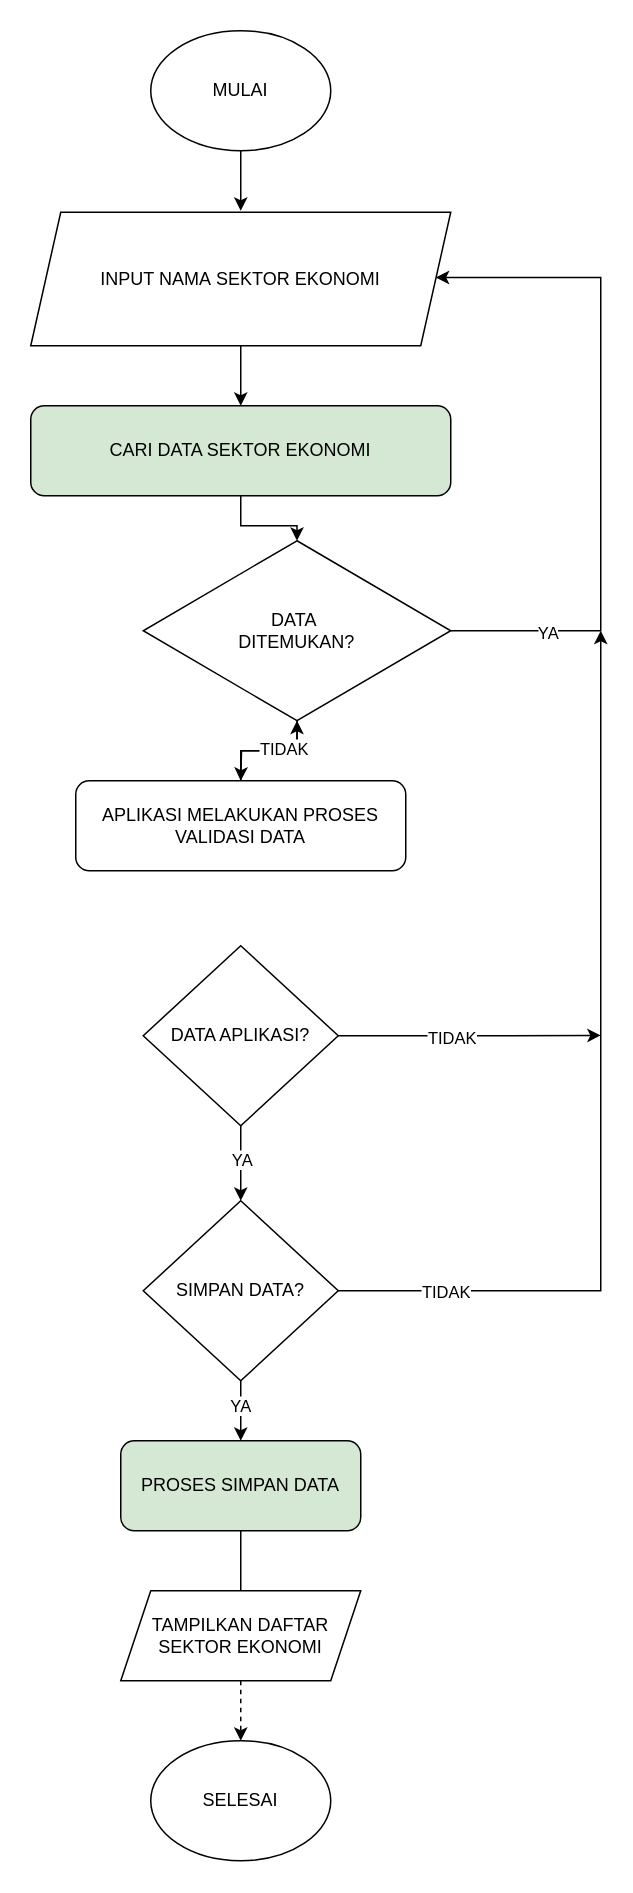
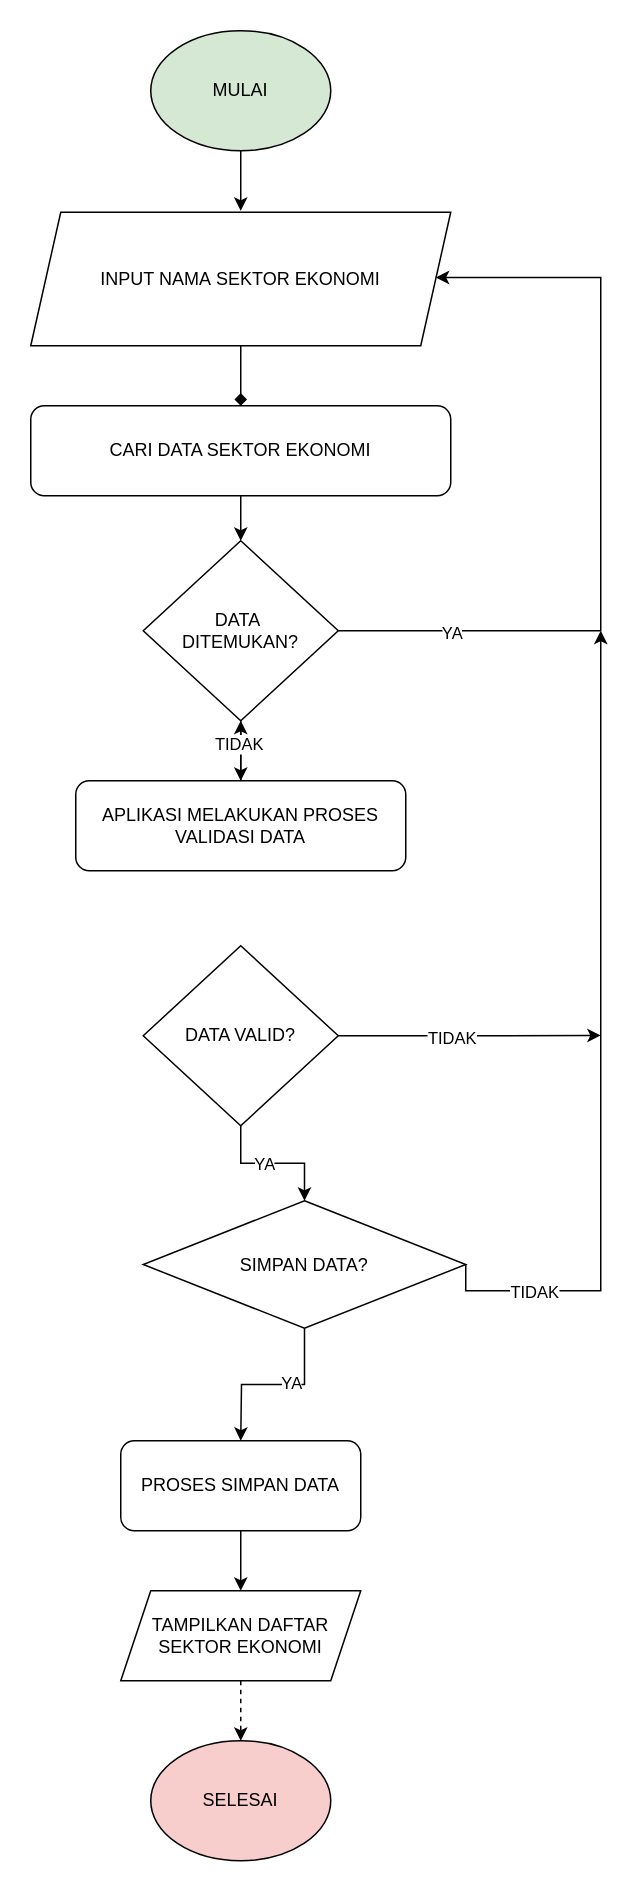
(241, 91) -> (241, 91)
(241, 394) -> (241, 393)
(241, 451) -> (241, 451)
(297, 631) -> (241, 631)
(241, 1036) -> (241, 1036)
(241, 1291) -> (305, 1265)
(241, 1486) -> (241, 1486)
(241, 1583) -> (241, 1579)
(241, 1801) -> (241, 1801)
